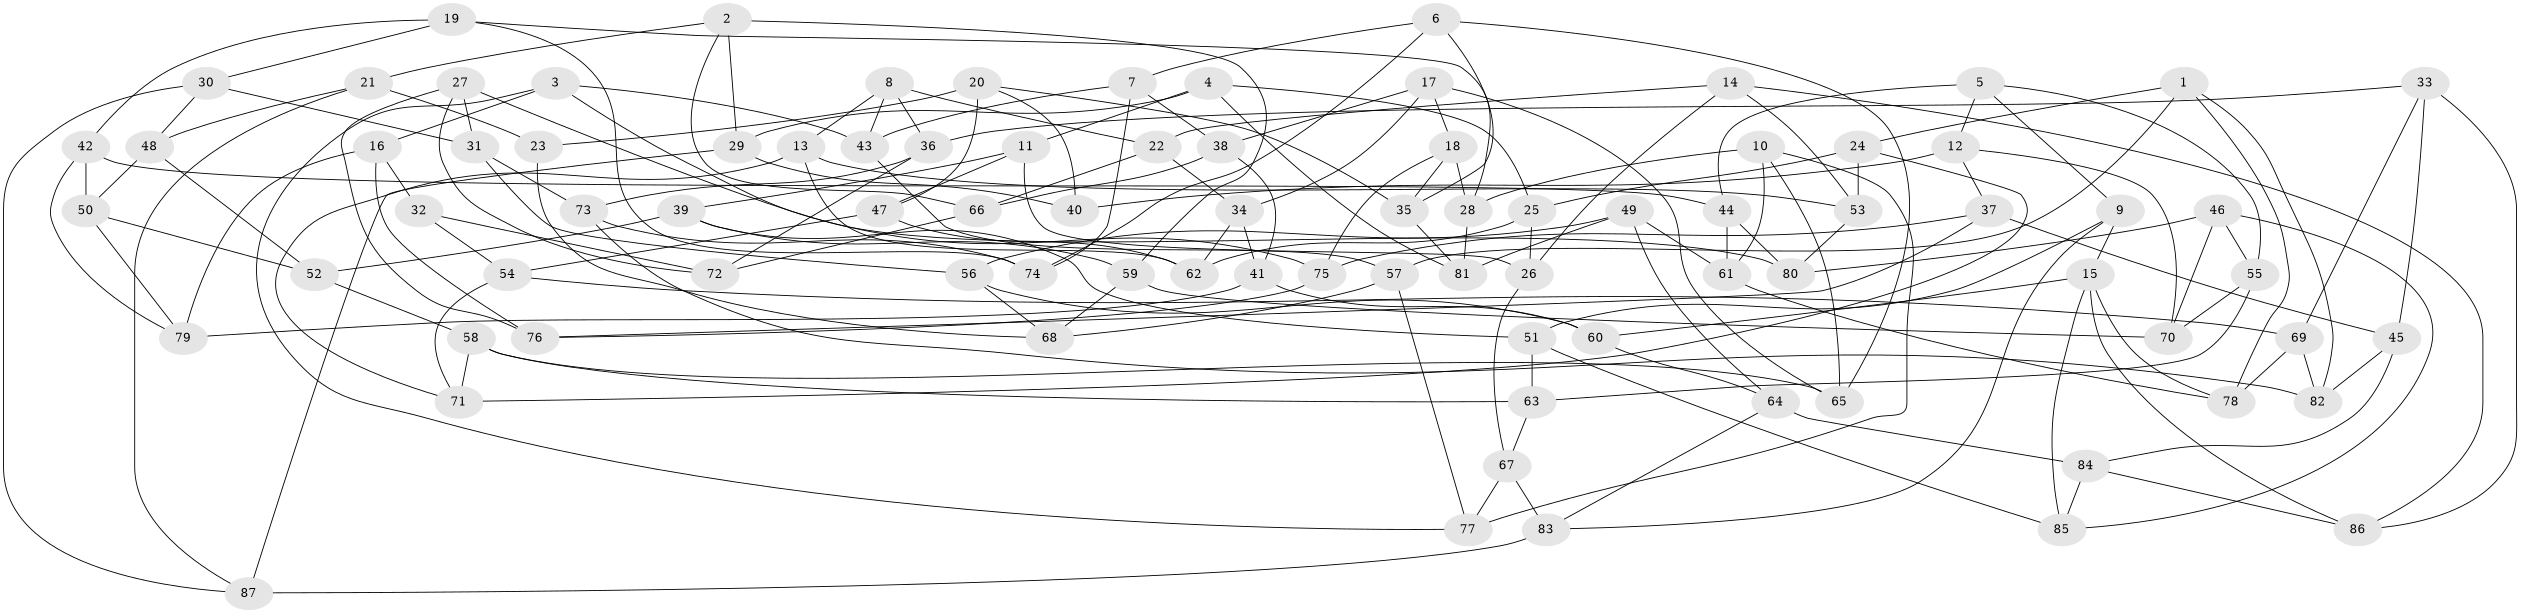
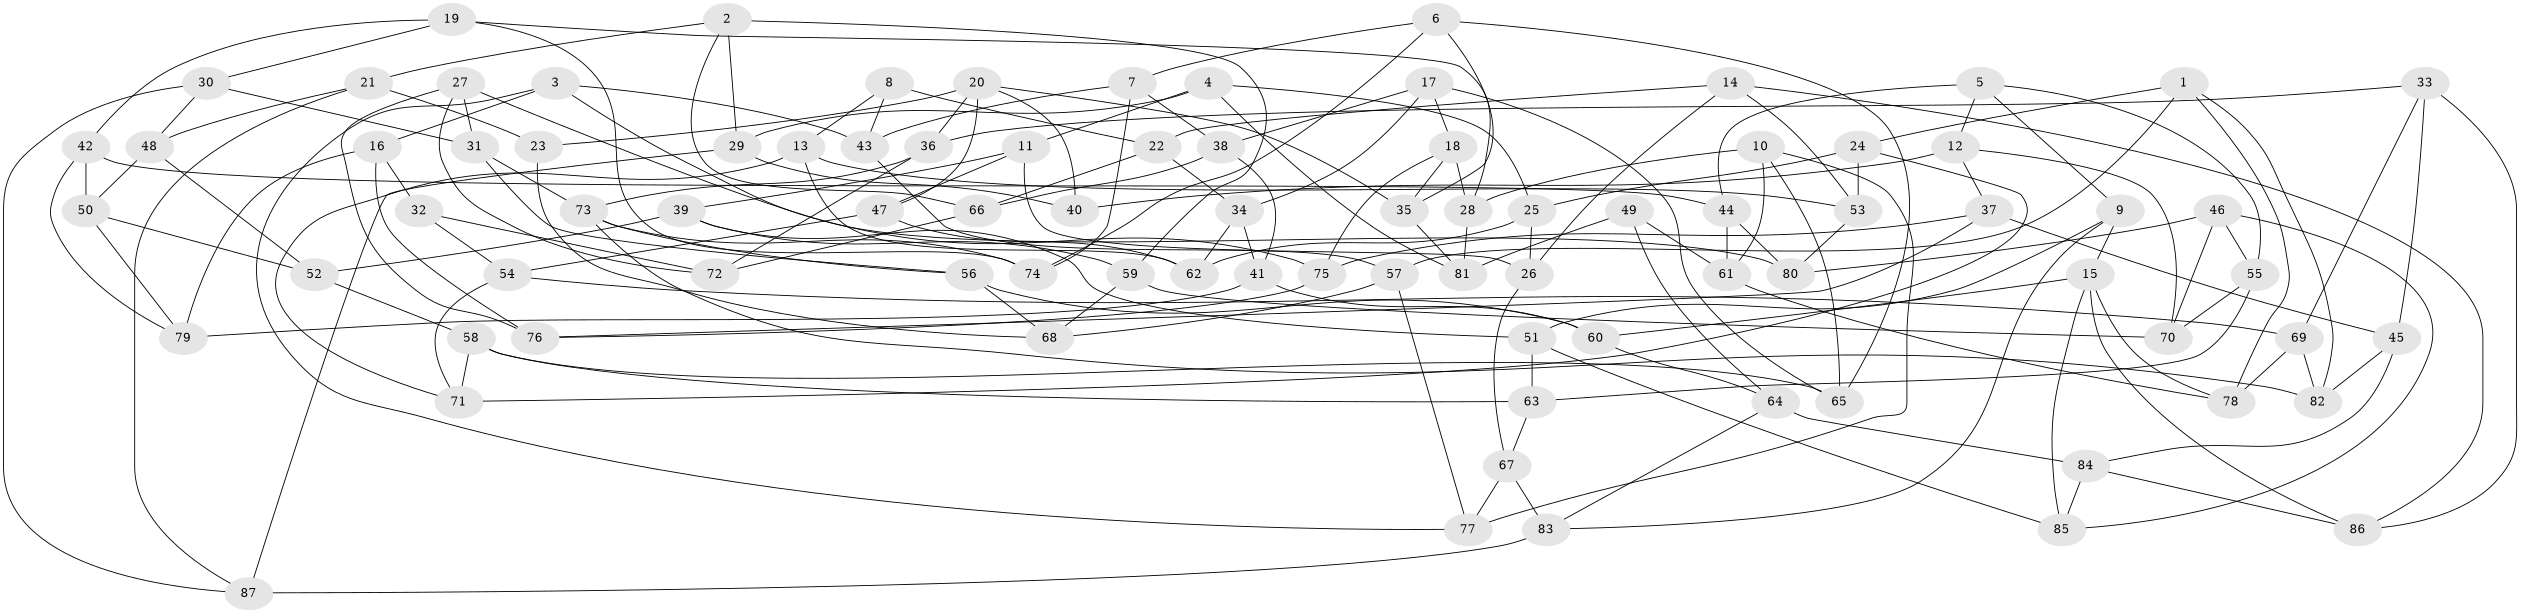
(910, 117) -> (947, 122)
(1297, 234) -> (773, 256)
